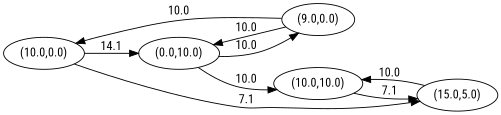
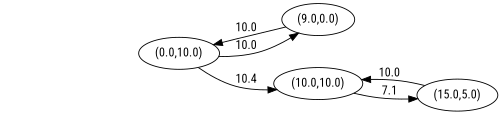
(44, 53) -> none
(247, 80) -> (247, 80)
